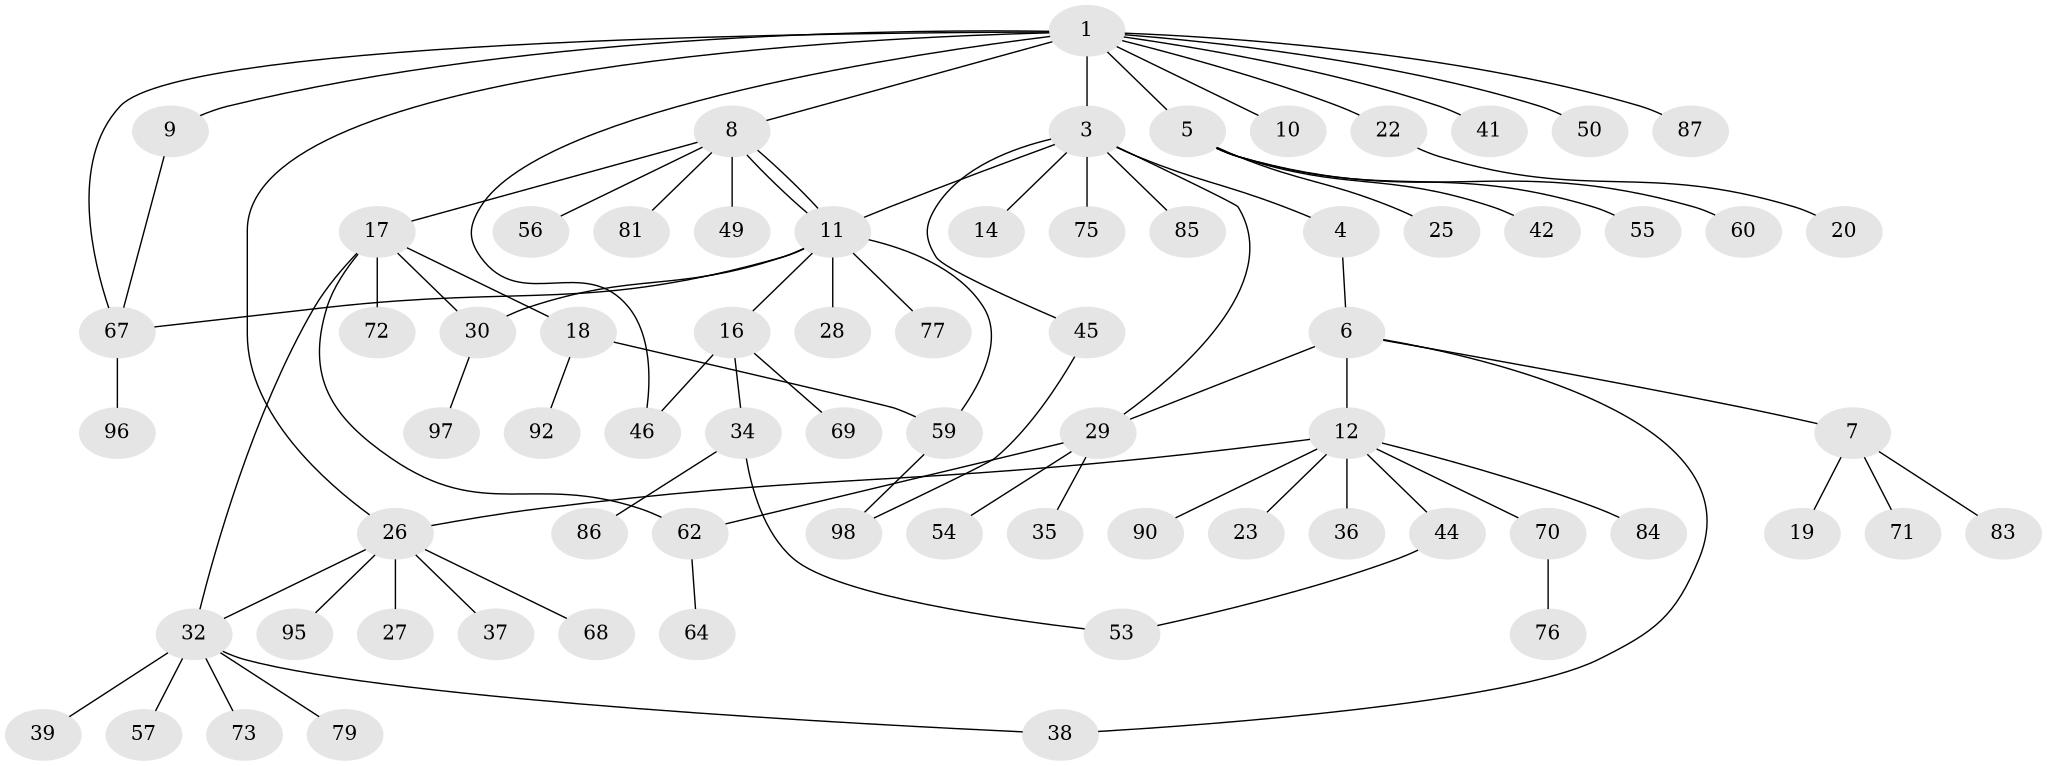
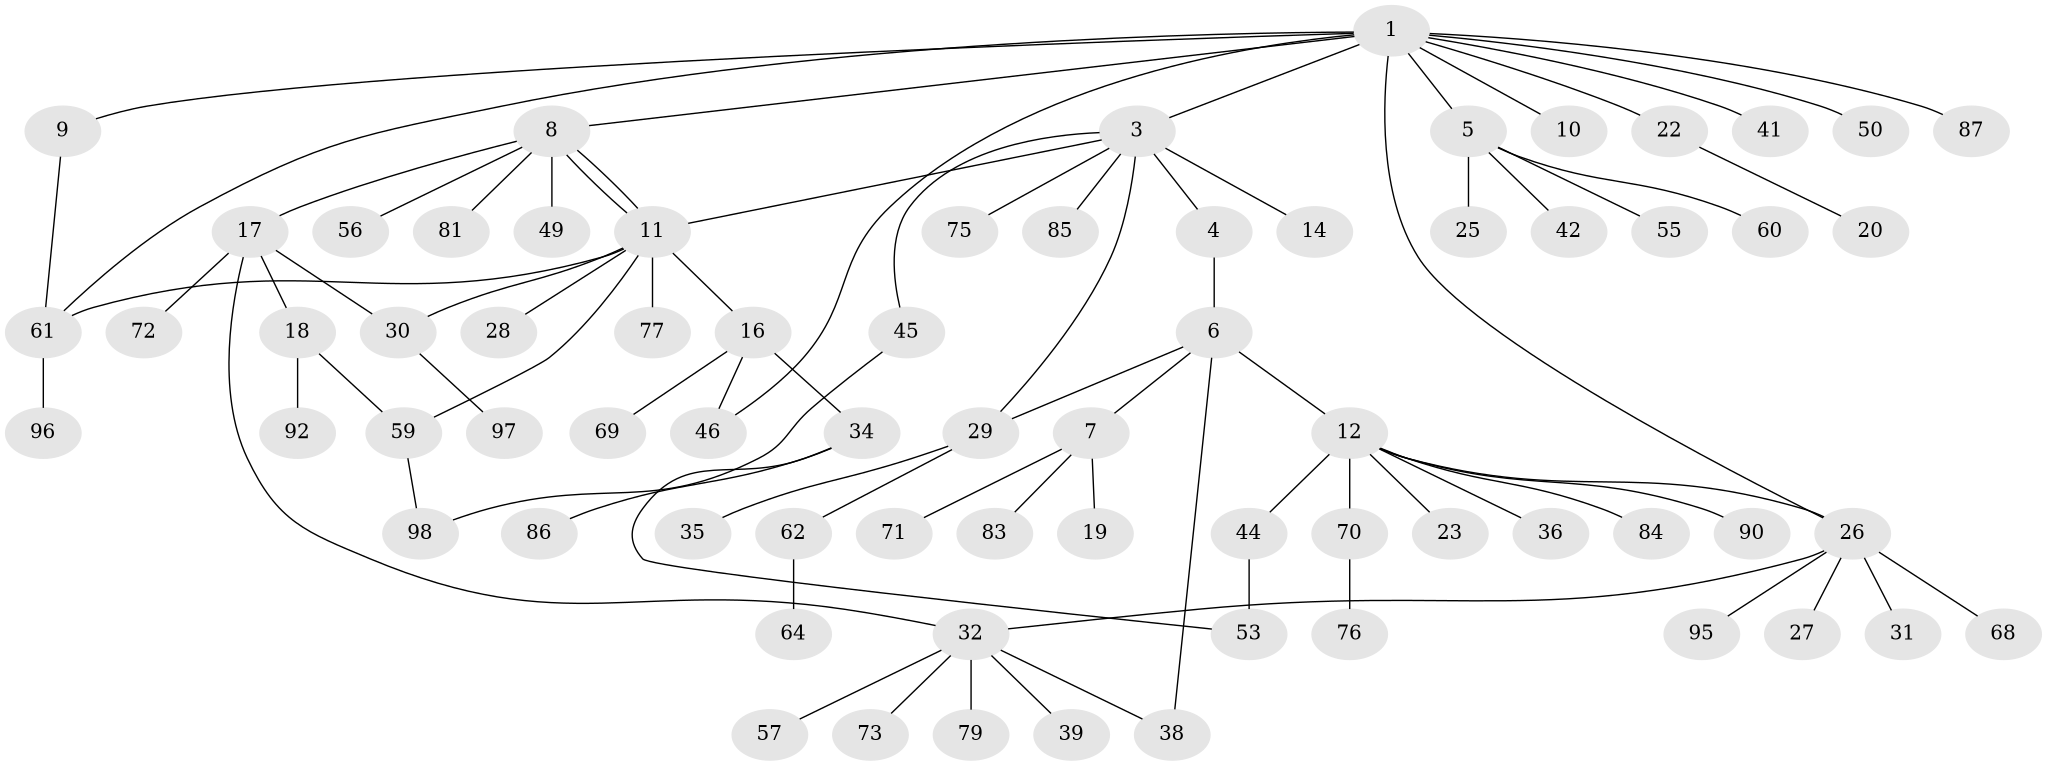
(117, 333) -> (43, 333)
(408, 468) -> none
(945, 534) -> none
(496, 634) -> (1903, 634)
